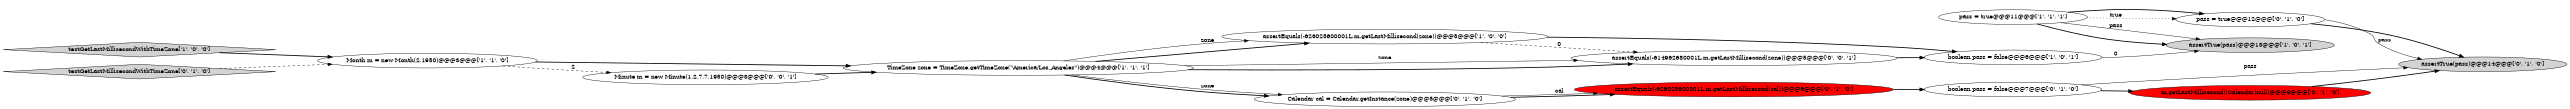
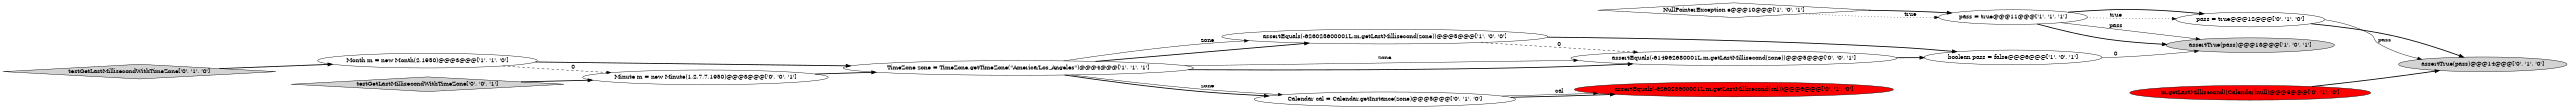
none -> (1734, 10)
(139, 50) -> none
(274, 66) -> (274, 66)
(573, 67) -> (573, 67)
none -> (427, 84)
(2013, 90) -> none
